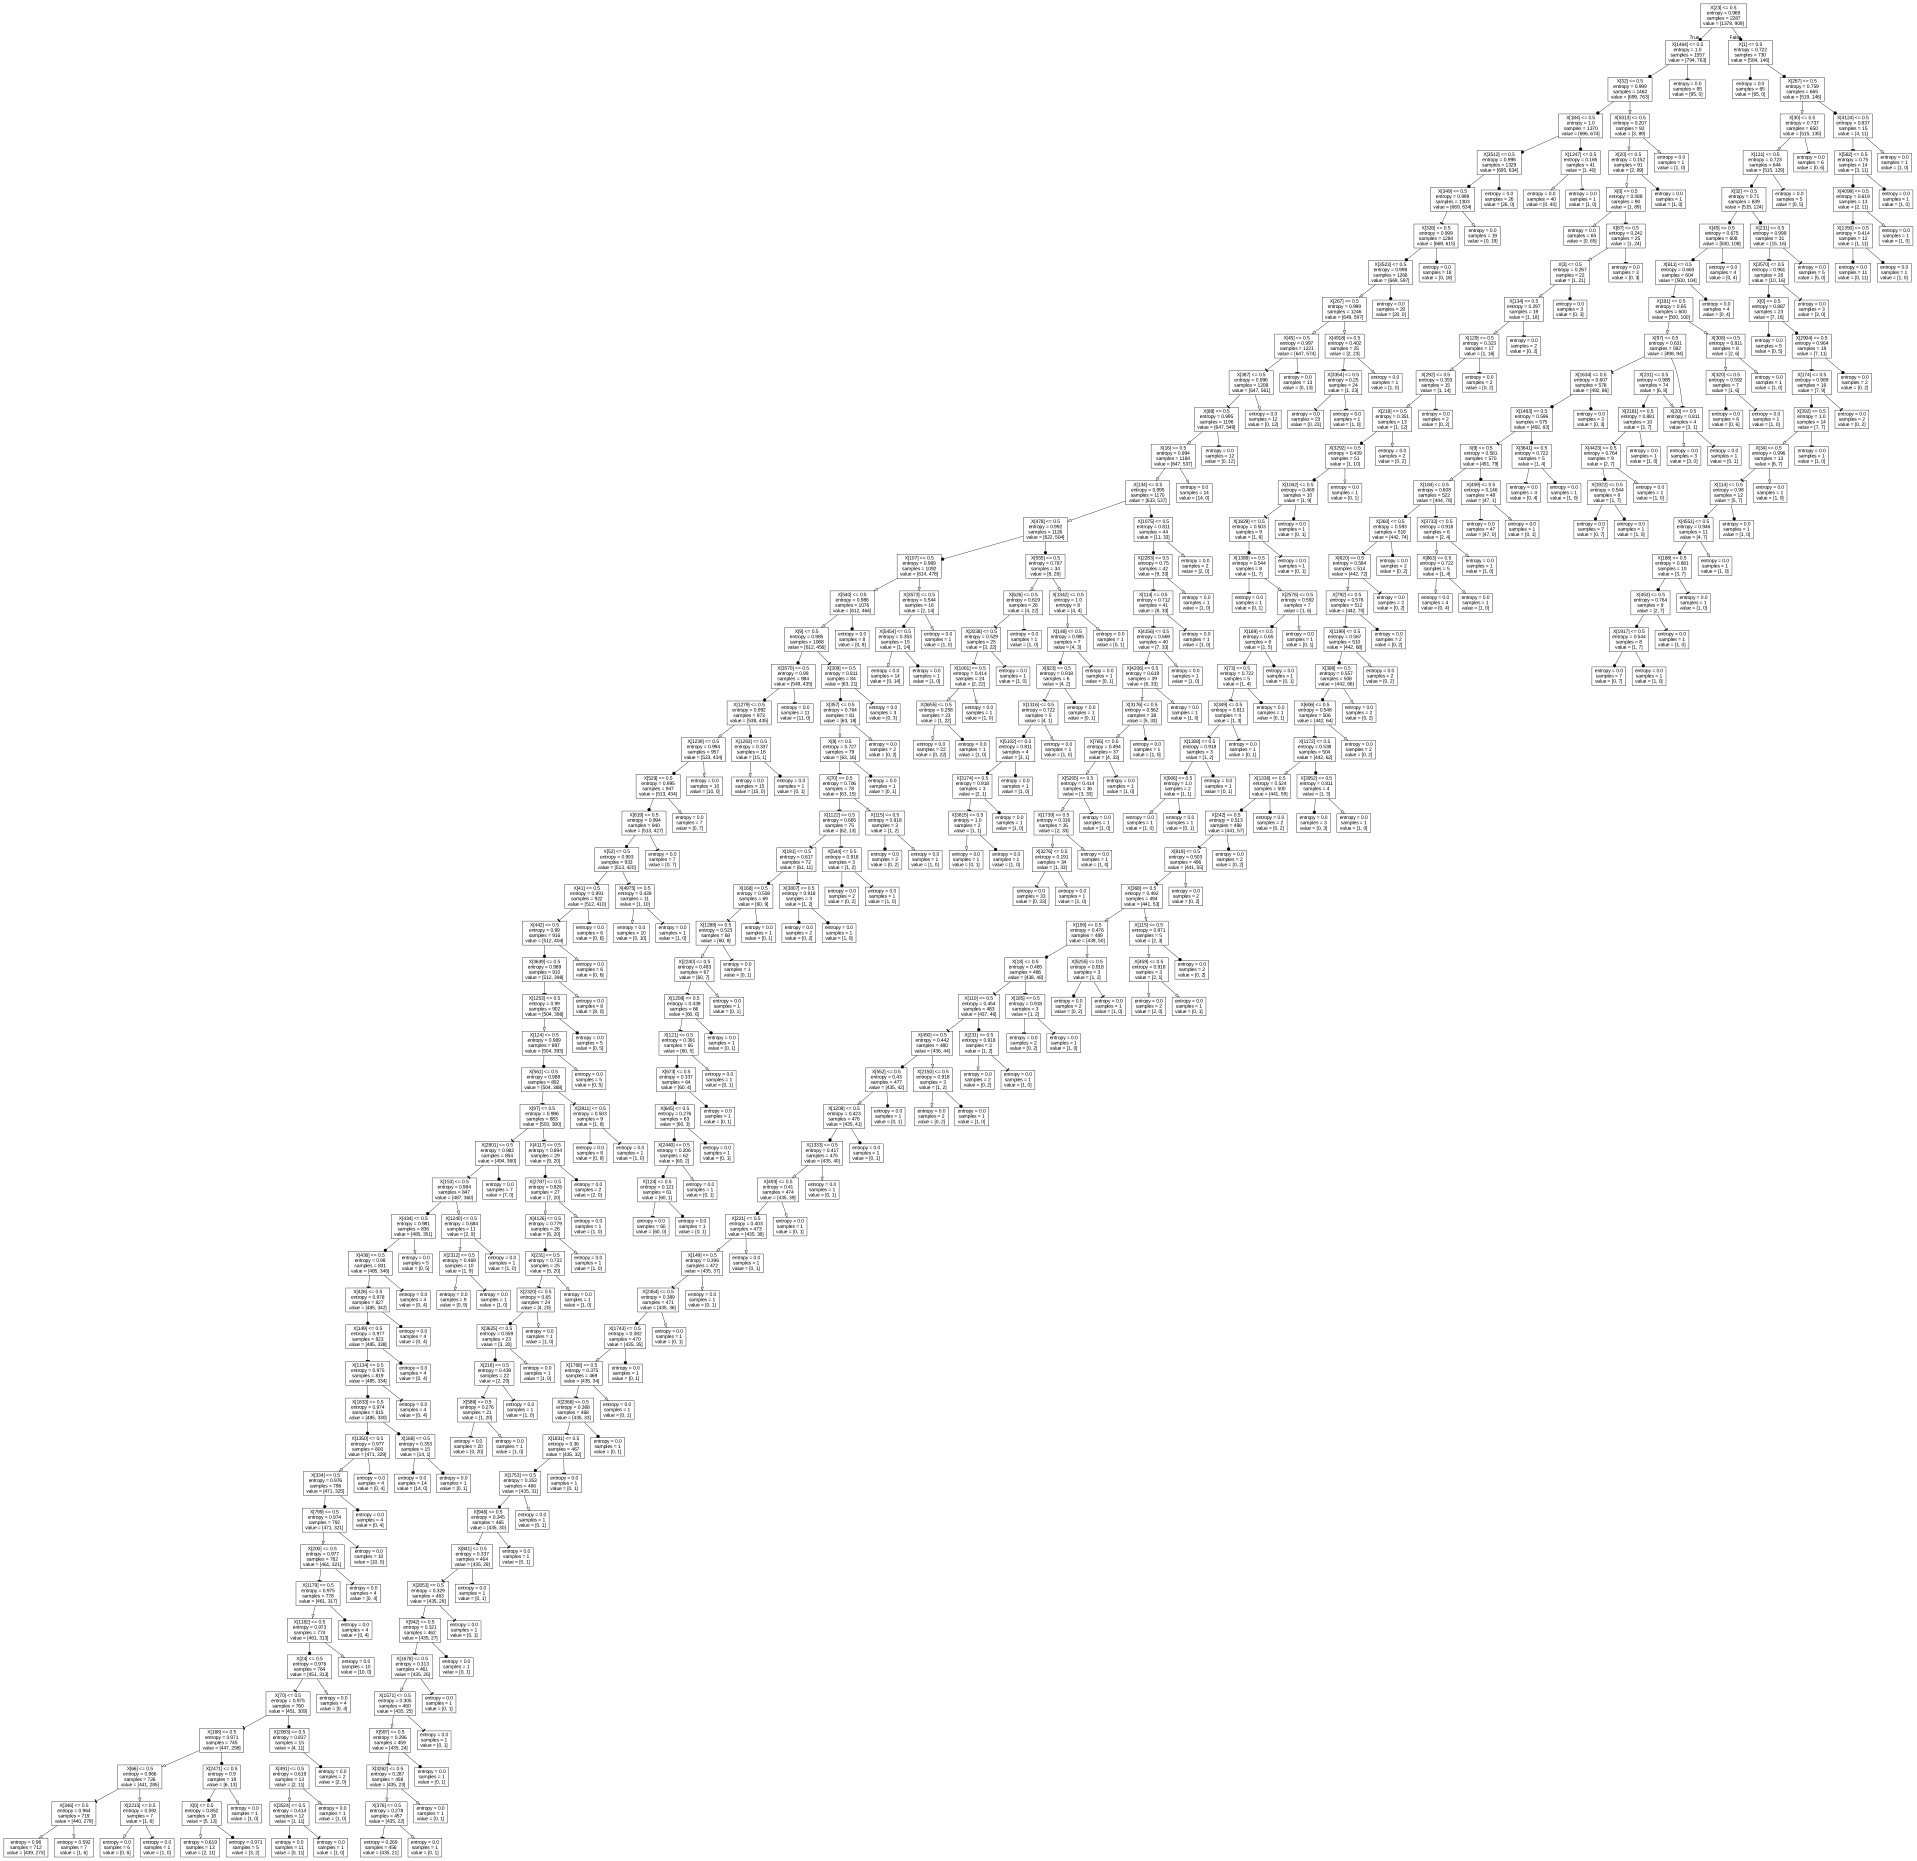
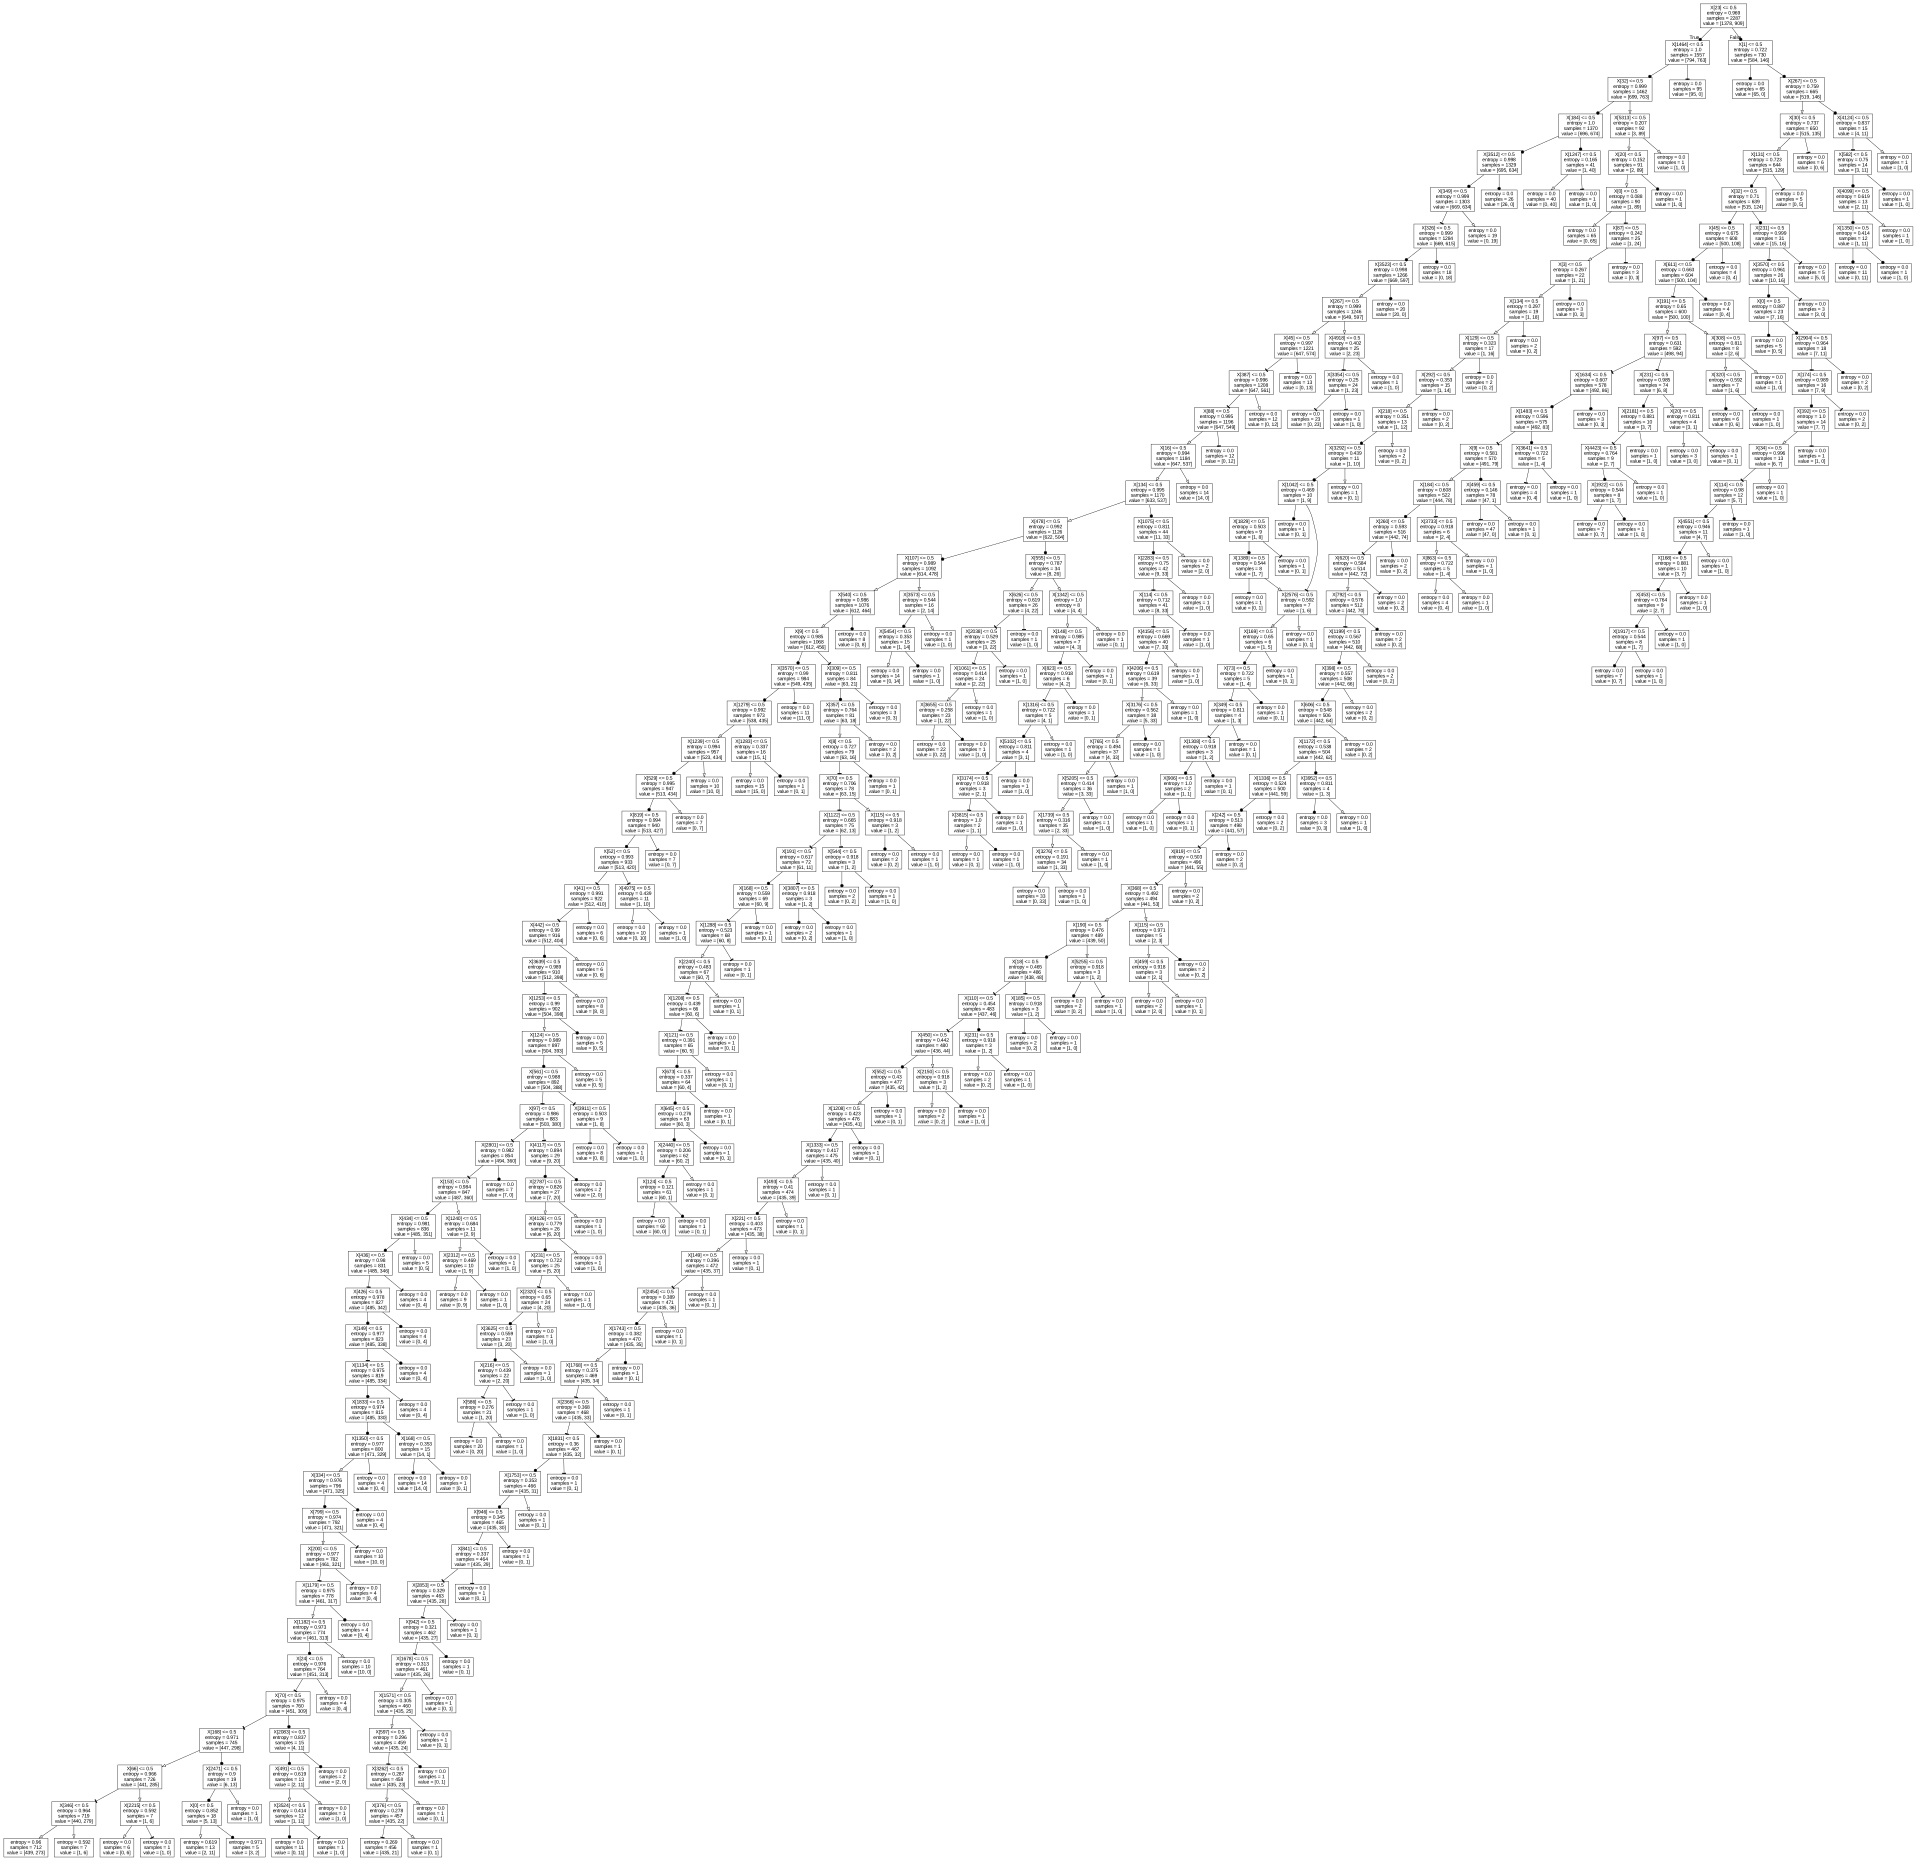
(1679, 381) -> (1660, 364)
(1345, 456) -> (1345, 456)
(1481, 493) -> (1481, 493)
(1274, 511) -> (1318, 547)
(1279, 620) -> (1279, 620)
none -> (289, 1757)
